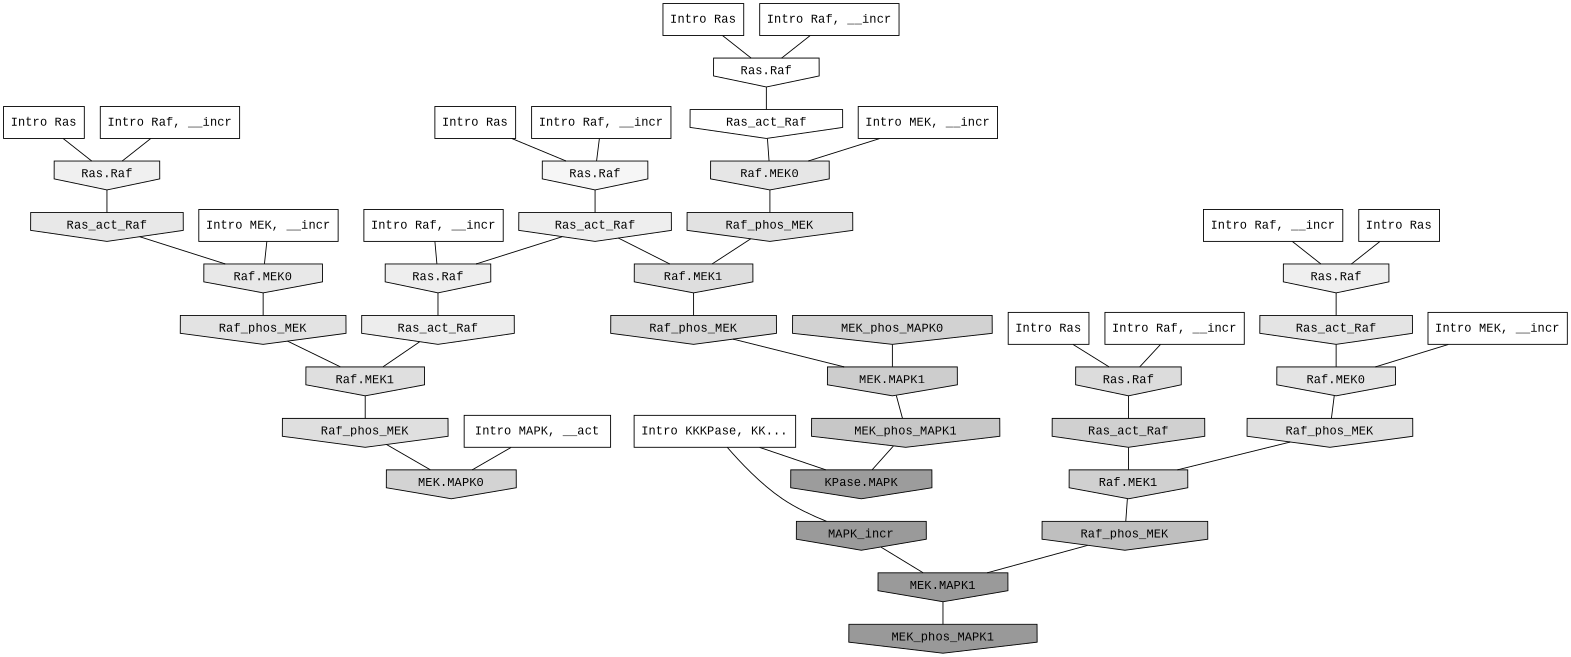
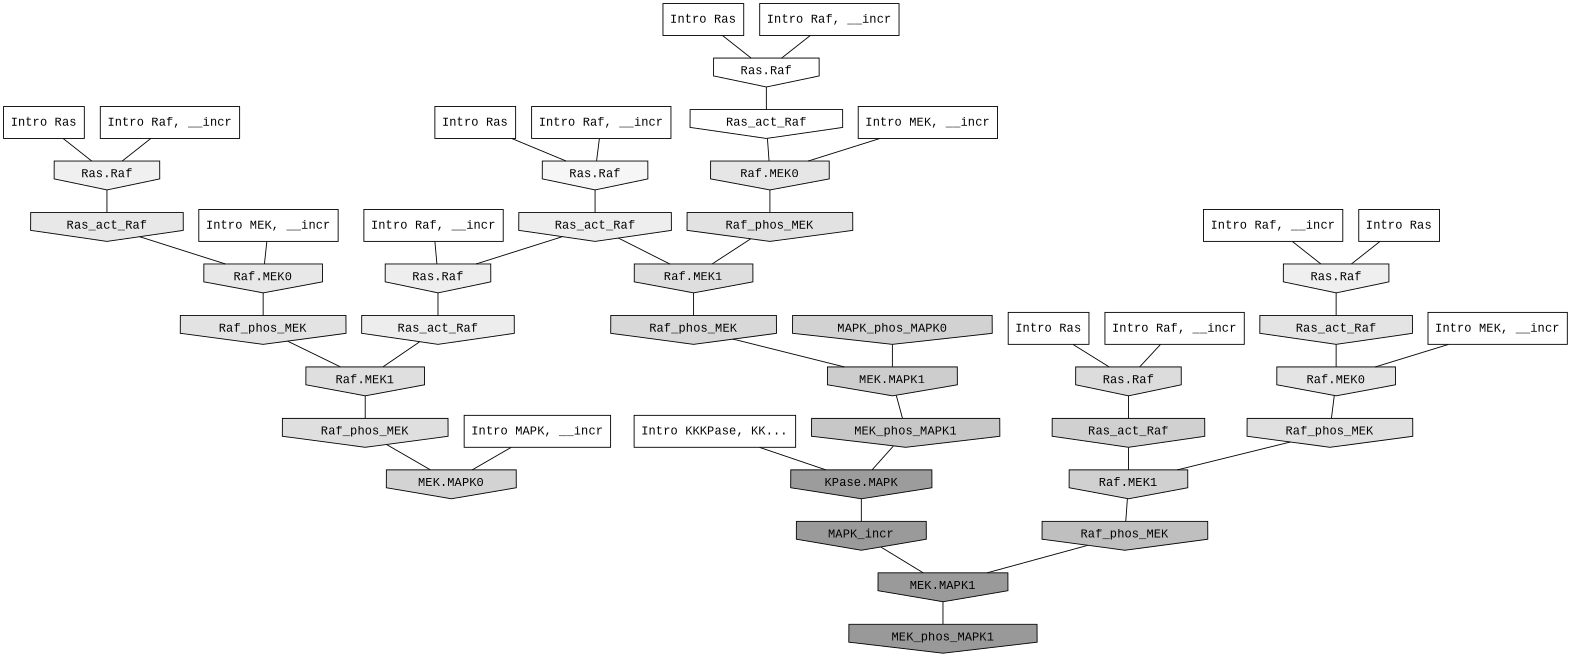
(892, 328) -> (892, 328)
(537, 431) -> (537, 431)
(772, 491) -> (861, 510)
